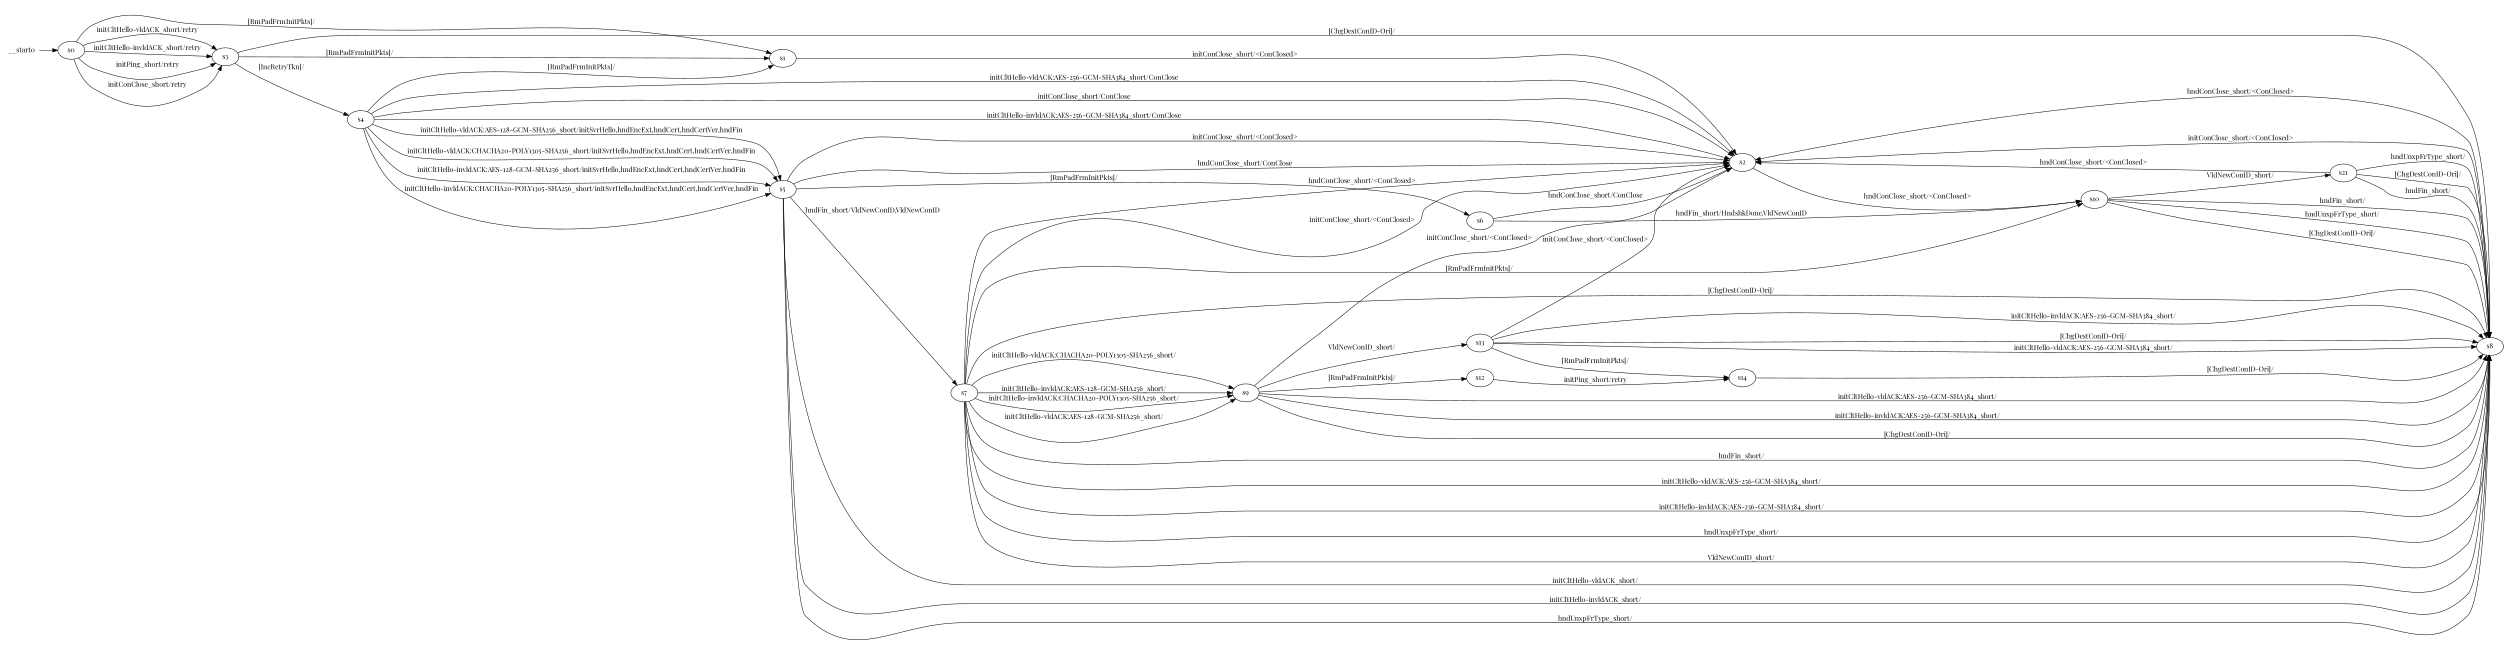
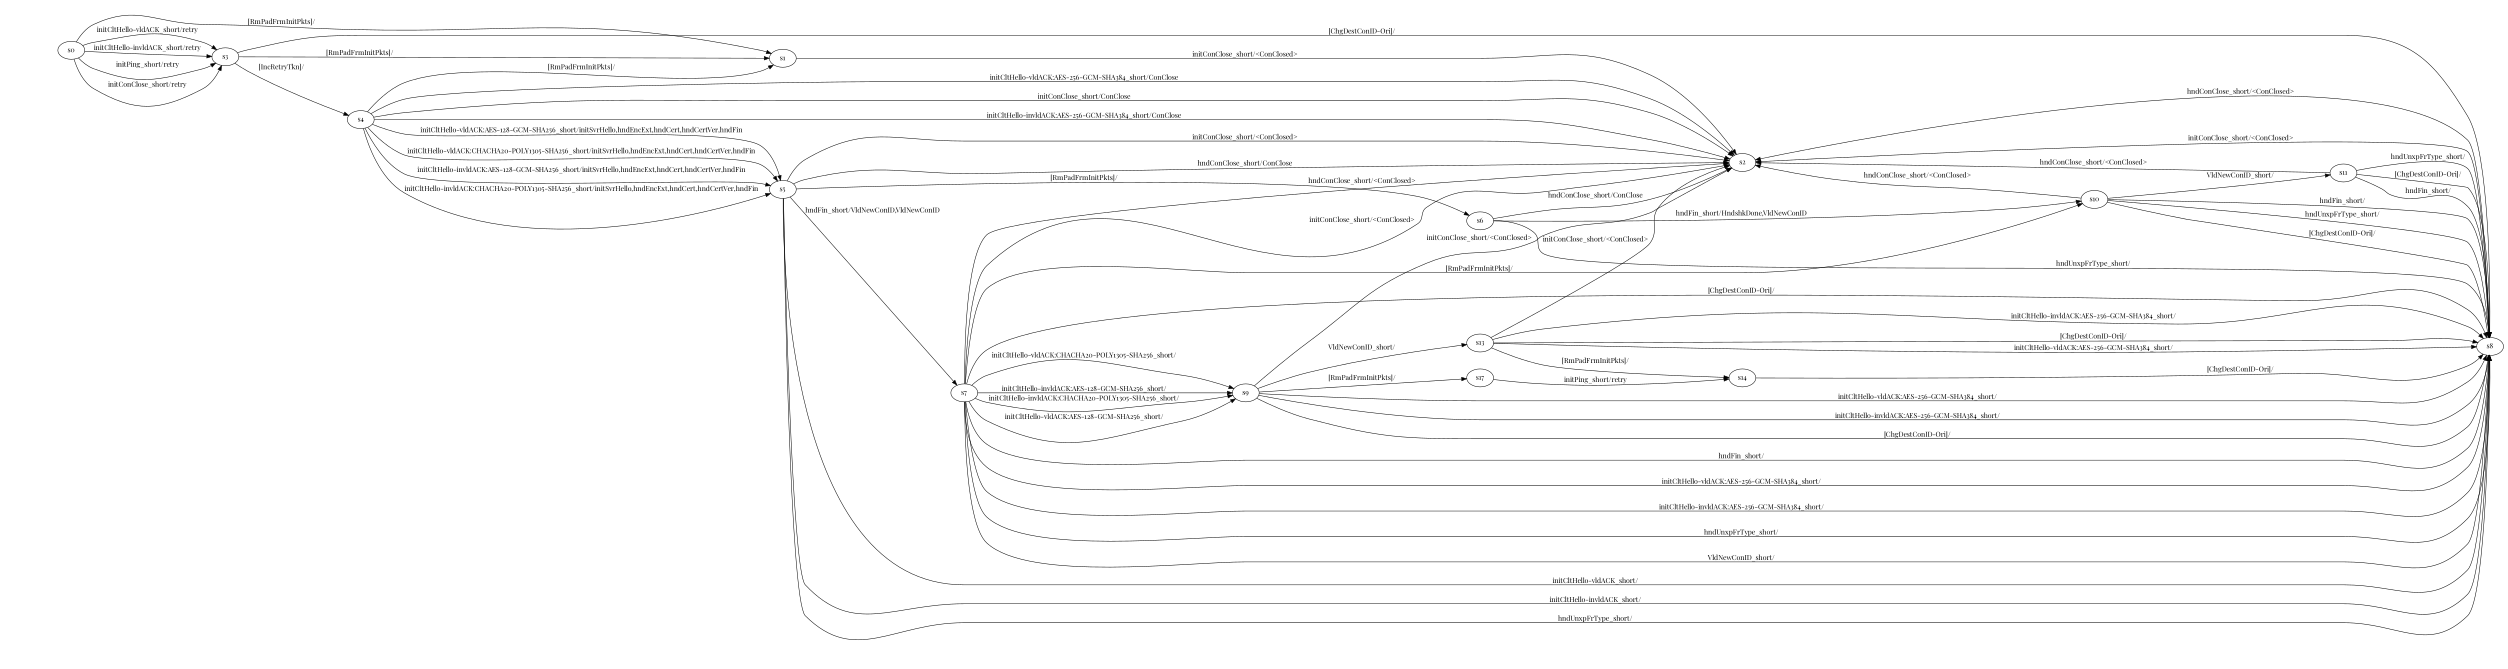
(22, 50) -> none
(2343, 173) -> (2343, 173)
(1911, 209) -> (1920, 187)
none -> (1999, 268)
(1480, 378) -> (1480, 378)
